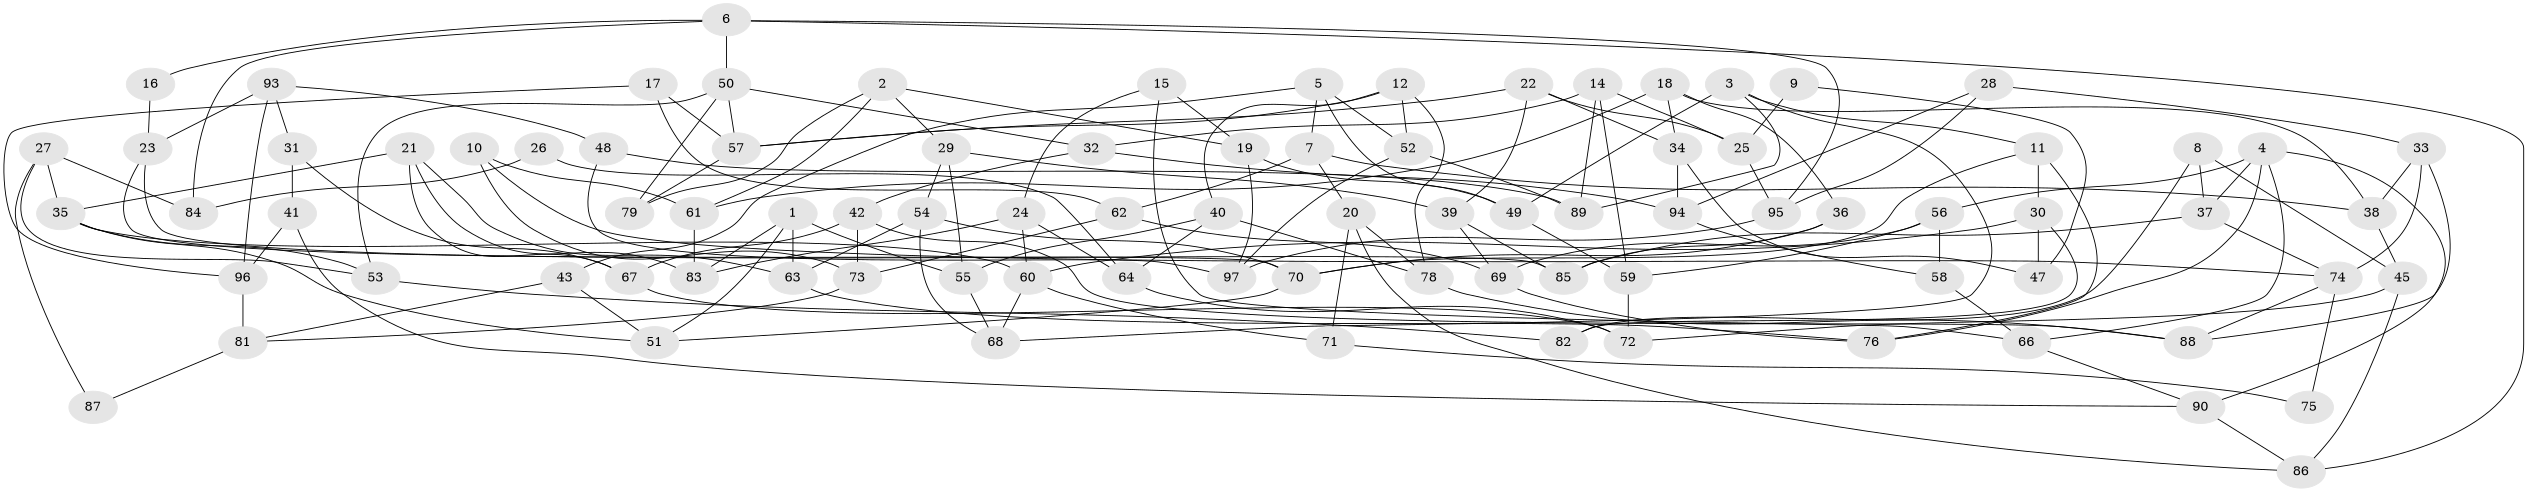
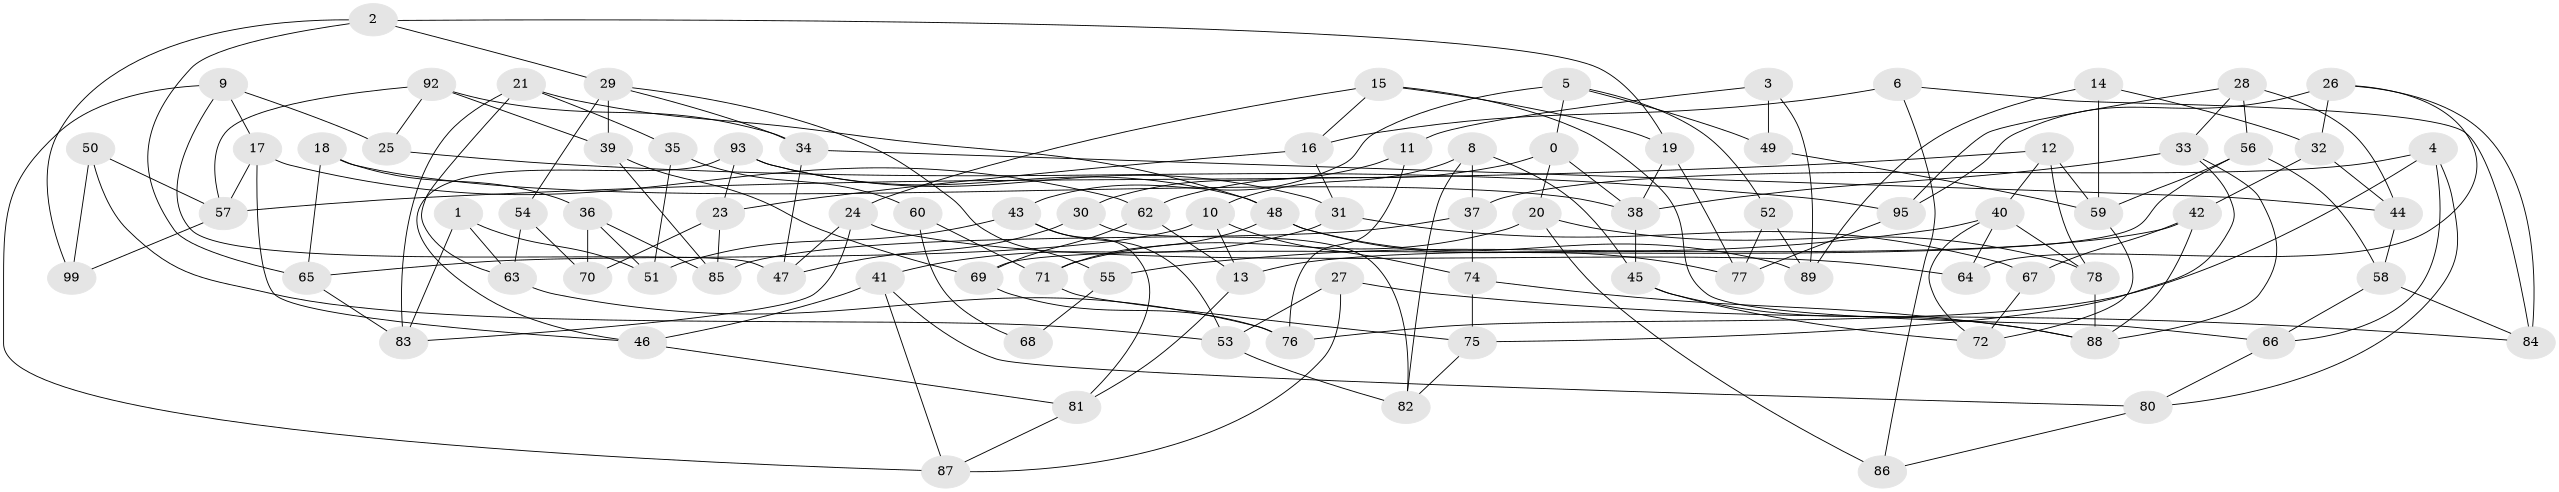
(1364, 31) -> (2031, 127)
(727, 52) -> none
(1529, 84) -> (432, 84)
(1670, 109) -> (709, 112)
(1665, 114) -> none
(901, 115) -> (2324, 120)
none -> (240, 116)
(1404, 116) -> (2074, 181)
none -> (1344, 117)
(1310, 149) -> (1554, 149)
(52, 181) -> none
none -> (1324, 181)
none -> (1341, 181)
(1380, 181) -> (1653, 181)
(2125, 185) -> (2245, 116)
(630, 214) -> (72, 278)
(694, 214) -> (307, 278)
(1678, 214) -> (2398, 214)
(2406, 227) -> (1916, 325)
(432, 230) -> (901, 141)
(850, 239) -> none
(218, 246) -> (1182, 272)
(1024, 246) -> (817, 246)
none -> (1159, 246)
(1533, 246) -> none
(1715, 255) -> none
(243, 278) -> (642, 343)
(858, 278) -> (1241, 278)
(1232, 278) -> (1740, 278)
(930, 291) -> none
(1378, 309) -> (1932, 265)
none -> (2456, 310)
(1841, 312) -> none
(949, 324) -> (620, 246)
none -> (913, 375)
none -> (1439, 375)
(2364, 381) -> (1863, 317)
(2201, 407) -> (2148, 407)
none -> (265, 426)
